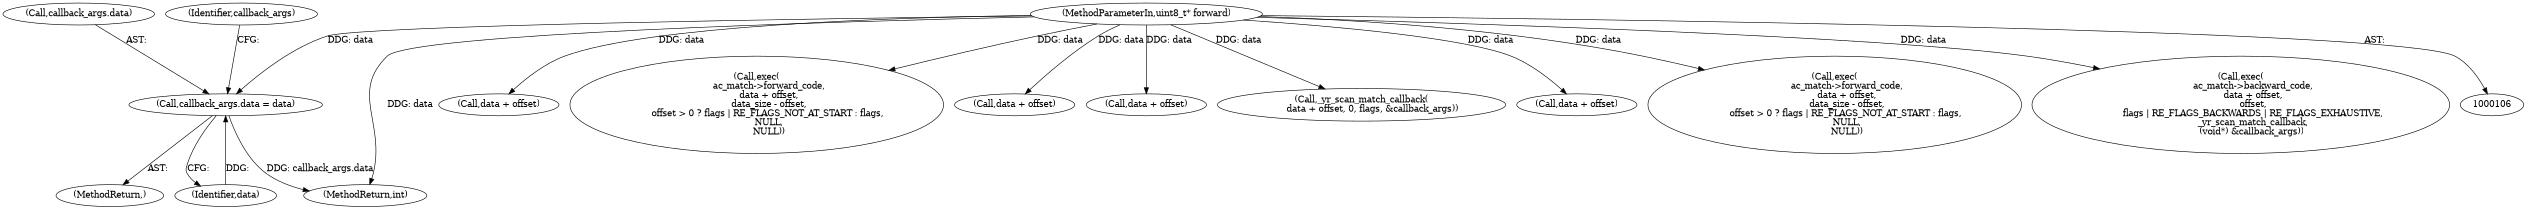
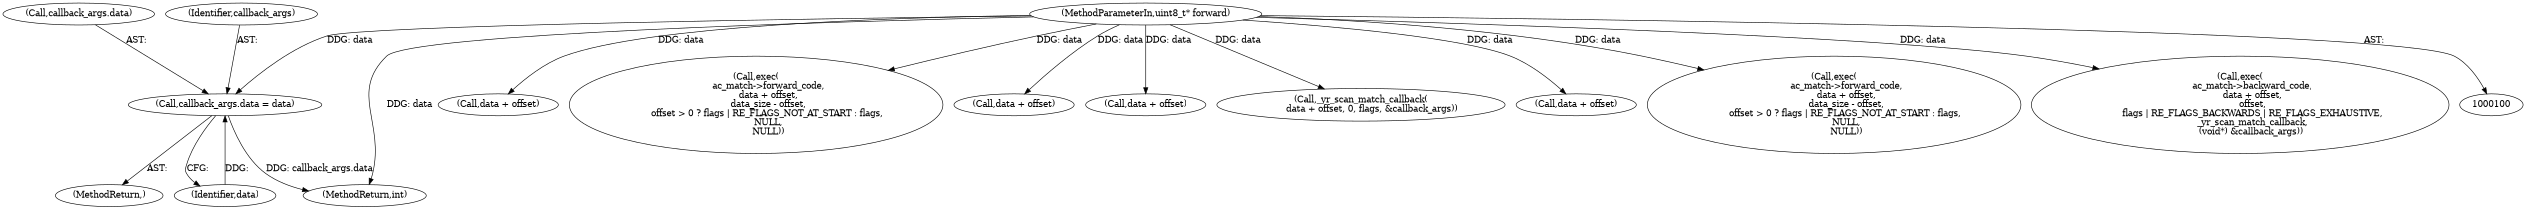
(250, 41) -> (249, 41)
(2492, 105) -> (2491, 105)
